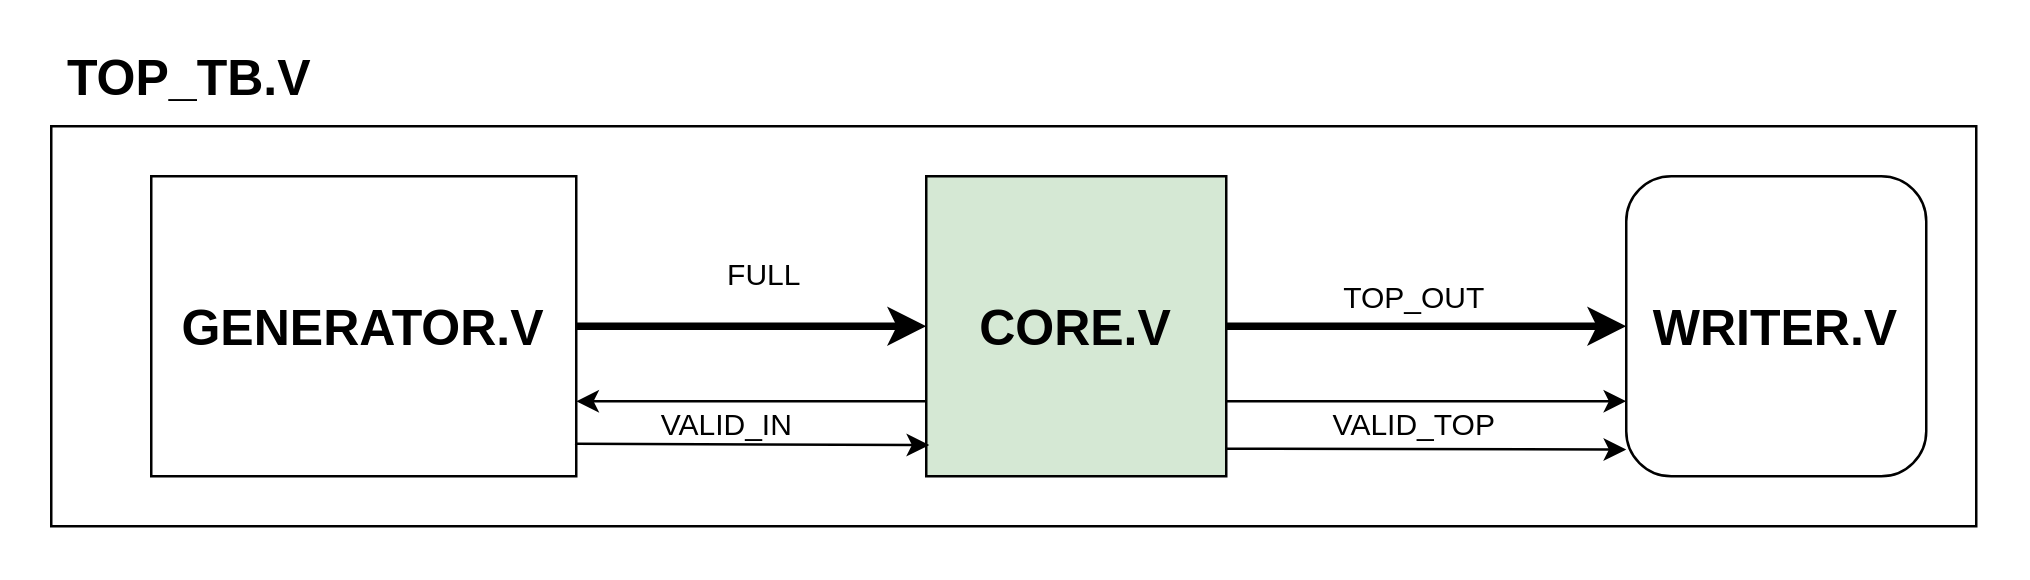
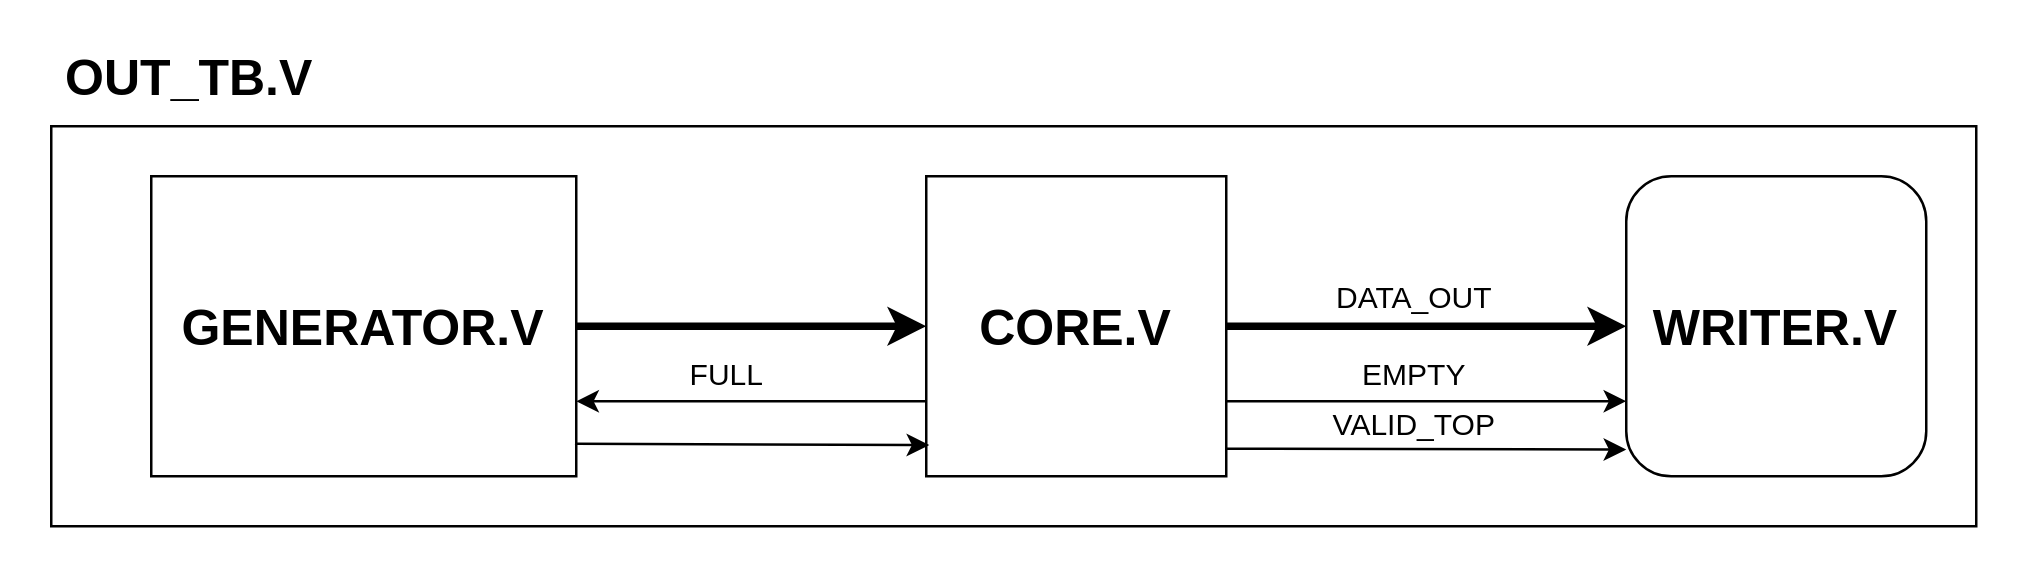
(190, 76) -> (190, 76)
(764, 276) -> (726, 376)
(1415, 299) -> (1415, 299)
(1076, 326) -> (1076, 326)
none -> (1414, 376)
(726, 426) -> none
